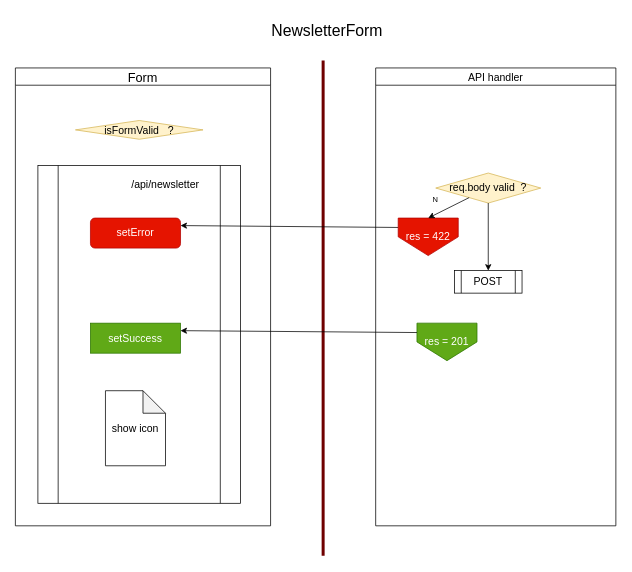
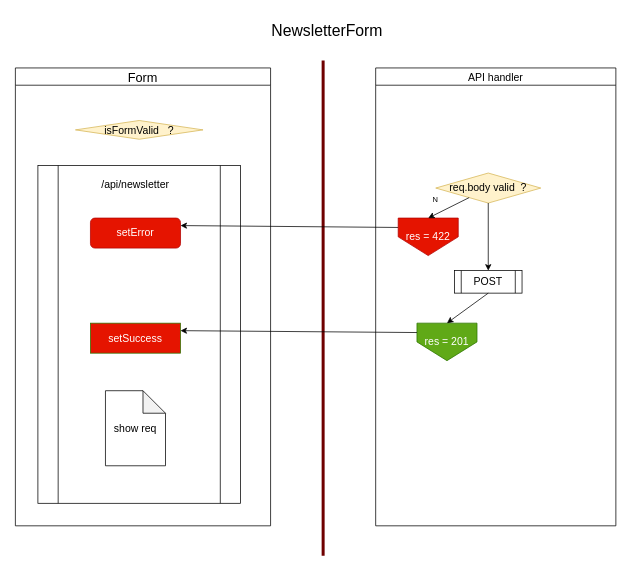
(165, 184) -> (135, 184)
none -> (469, 306)
(135, 338) -> (135, 338)
(135, 428) -> (135, 428)
